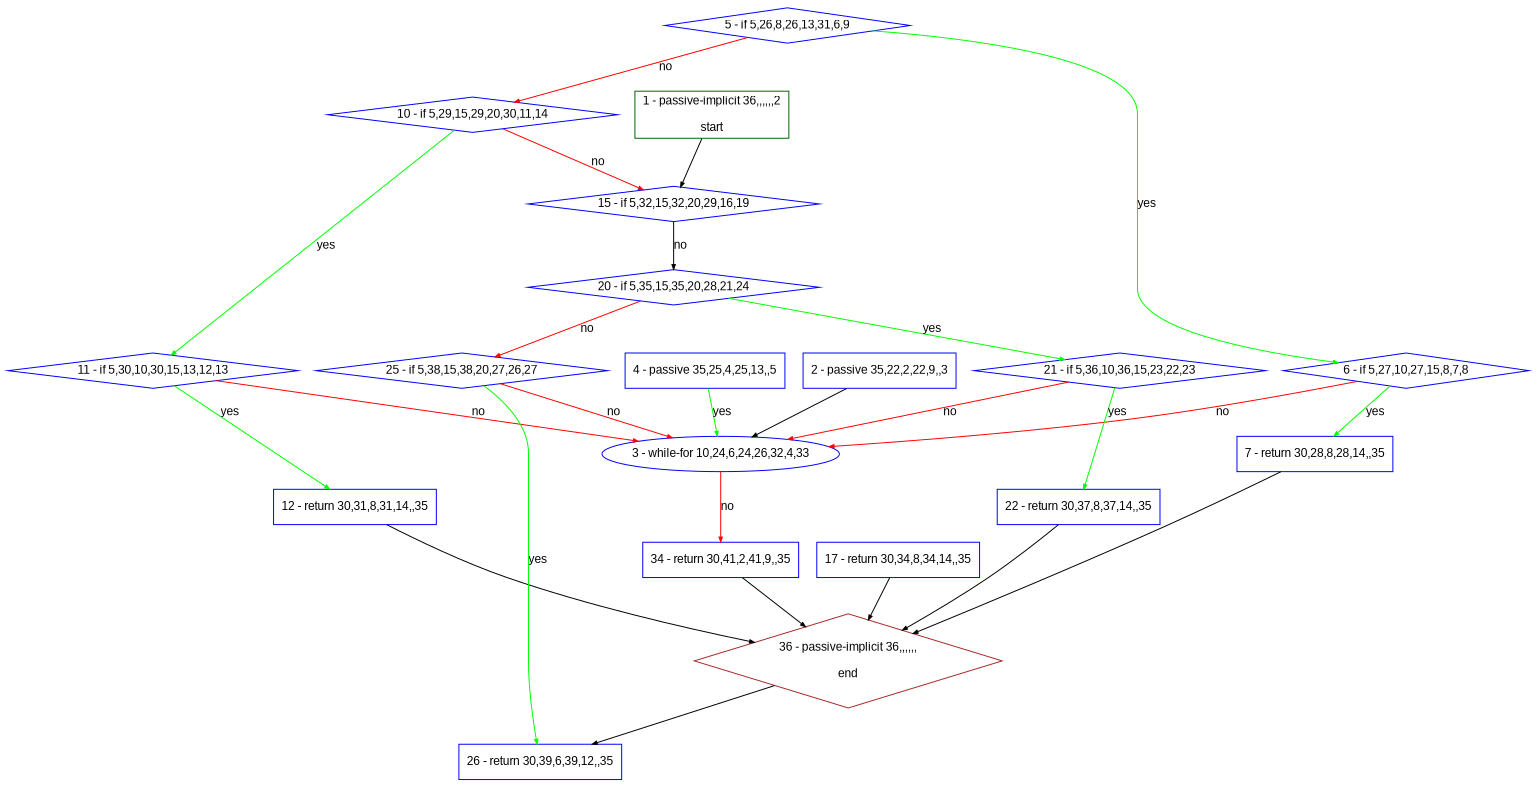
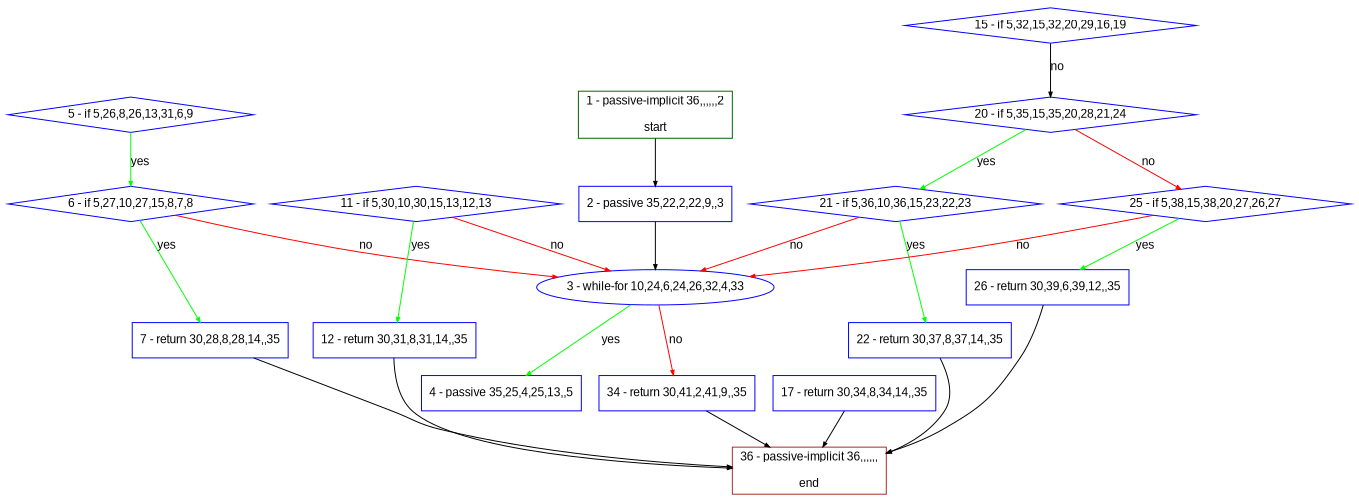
(473, 115) -> none
(692, 161) -> (655, 160)
(712, 410) -> (581, 339)
(848, 661) -> (809, 471)
(686, 714) -> (988, 399)
